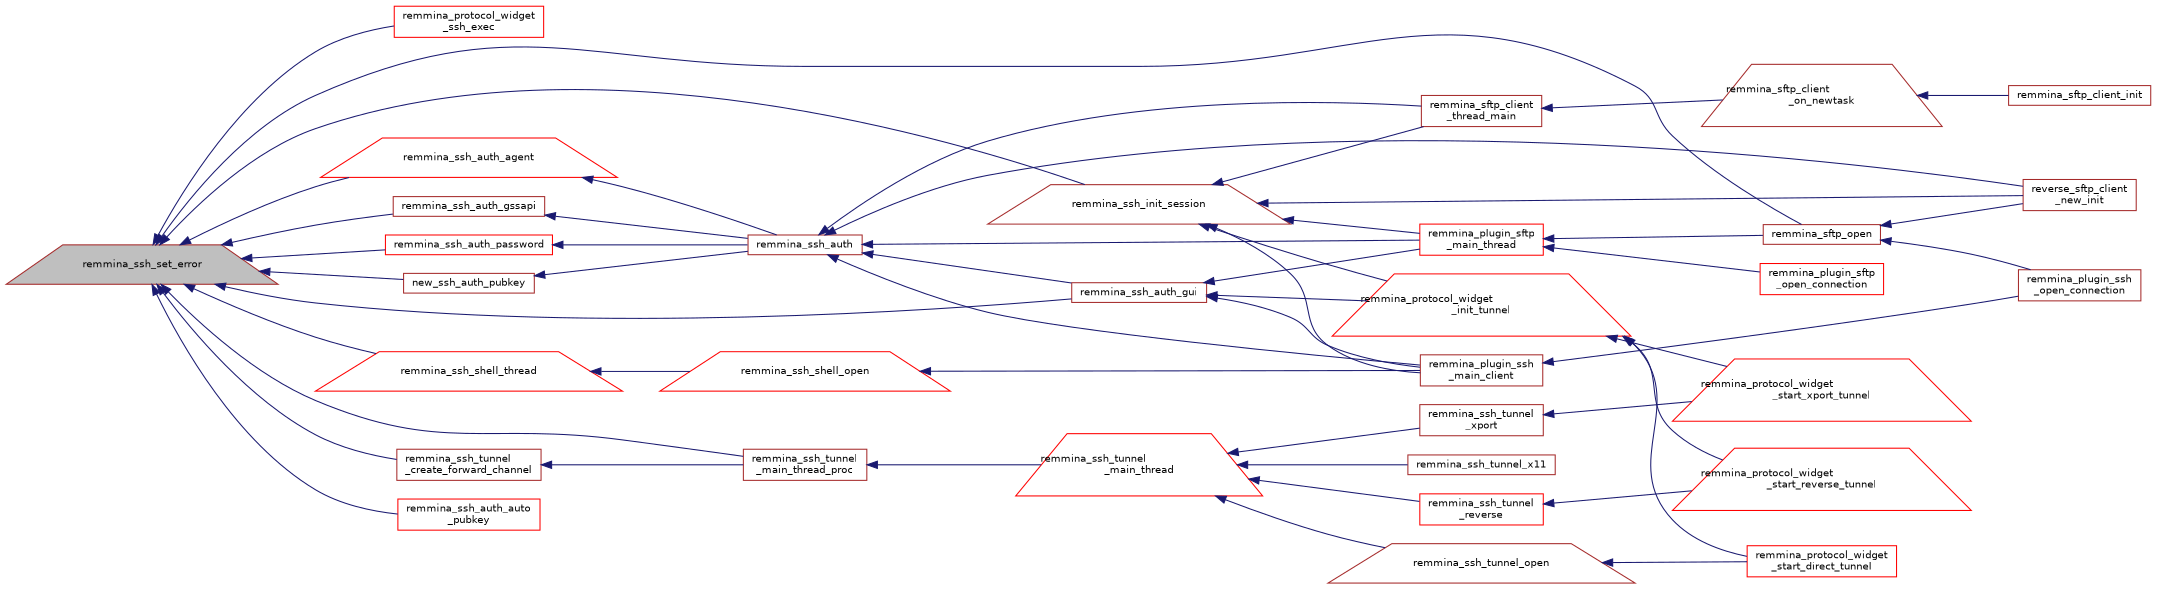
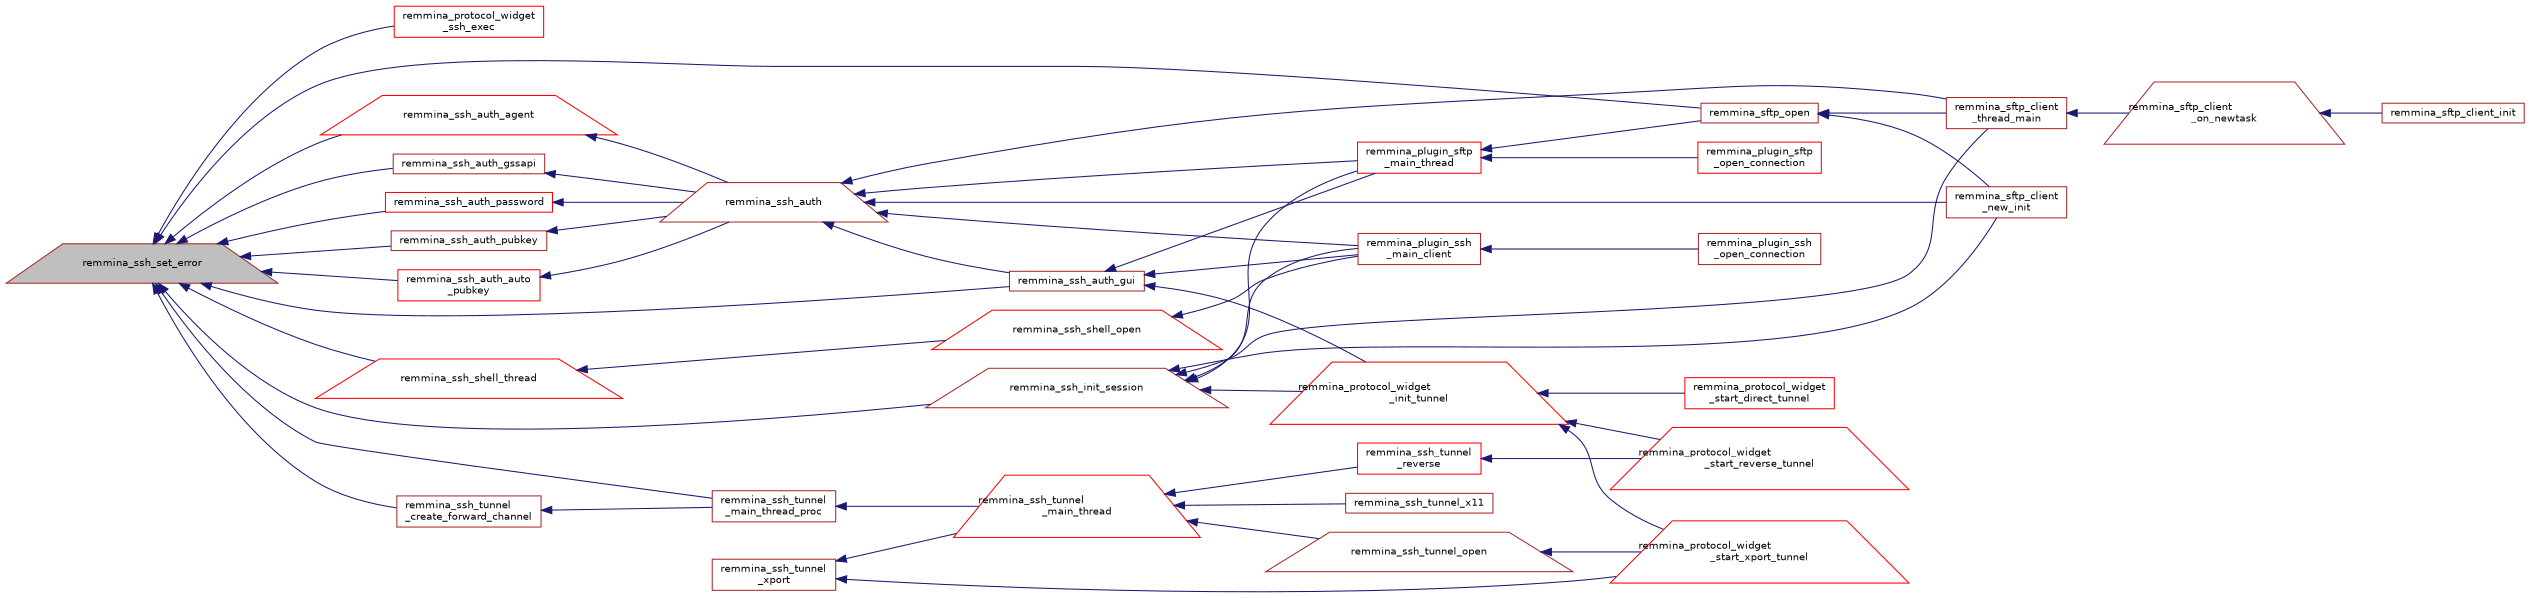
(2080, 195) -> (2007, 202)
(805, 245) -> (774, 202)
(1962, 252) -> (1888, 113)
none -> (641, 255)
(469, 283) -> (469, 241)
(1329, 440) -> (901, 546)
(1680, 562) -> (1596, 552)
